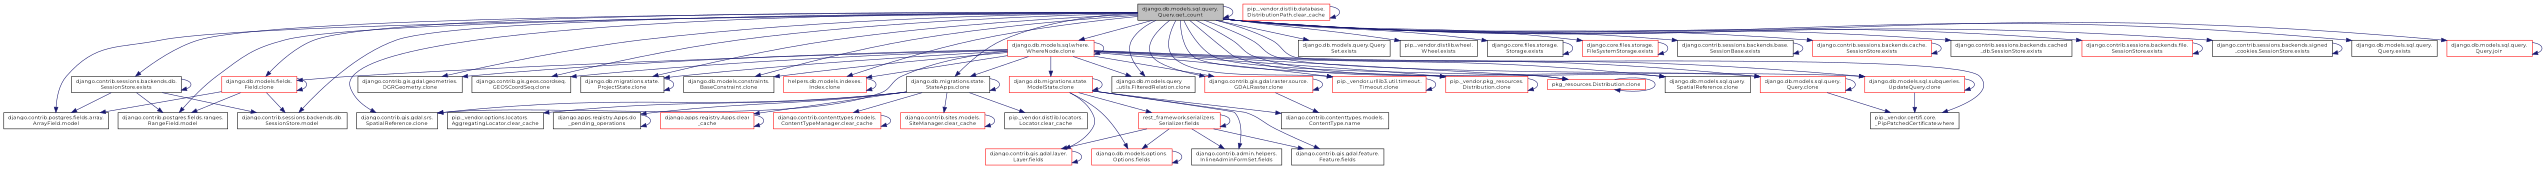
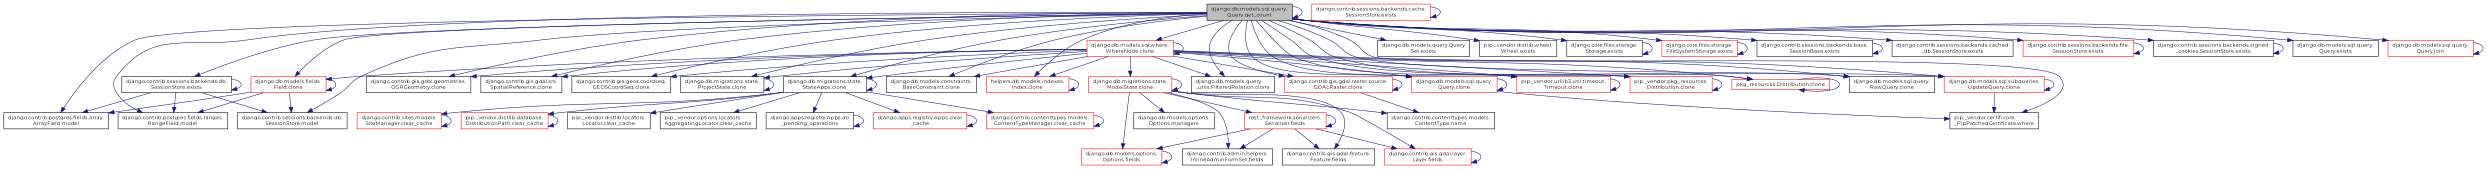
(1515, 31) -> none
(1708, 85) -> (1892, 85)
(640, 102) -> (622, 107)
none -> (1174, 121)
